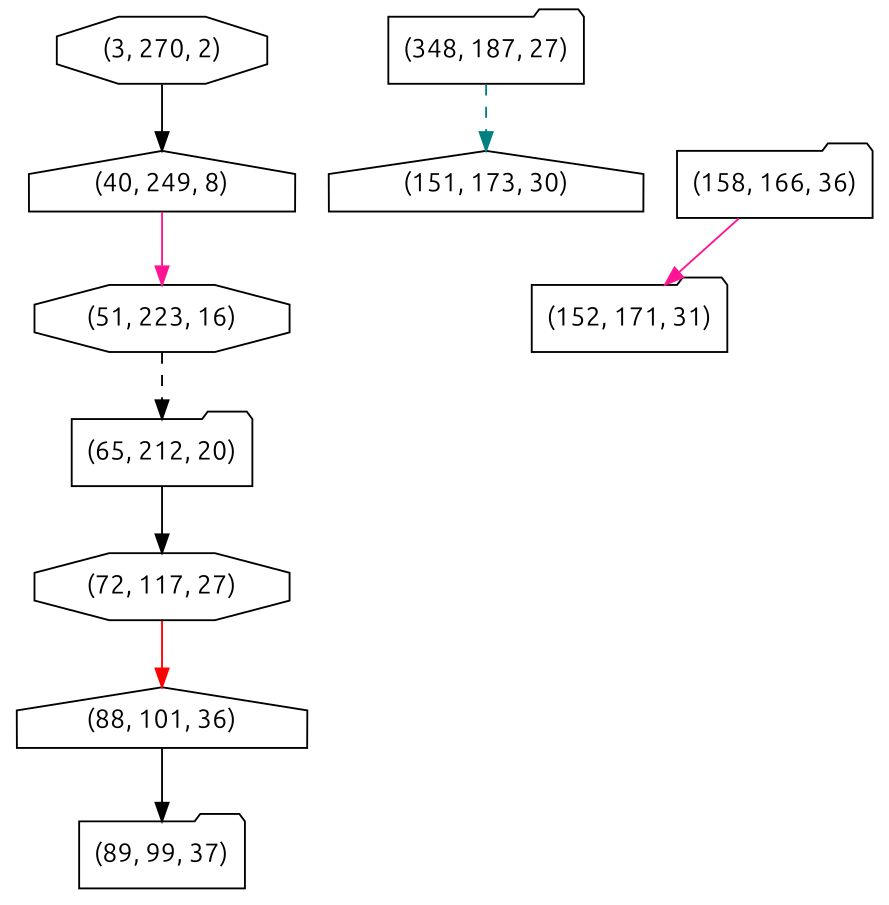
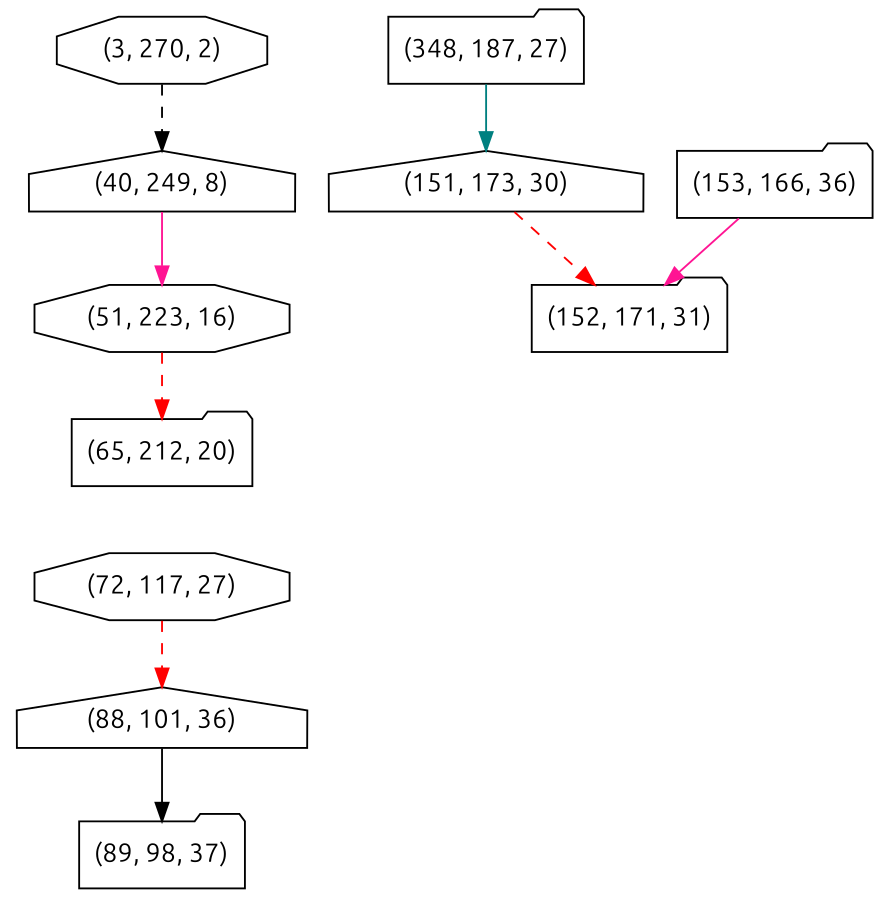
(162, 108) -> (162, 108)
(486, 108) -> (486, 108)
(775, 184) -> (775, 184)
none -> (548, 242)
(162, 376) -> (162, 376)
(162, 511) -> none
(162, 645) -> (162, 645)
(162, 855) -> (162, 855)
